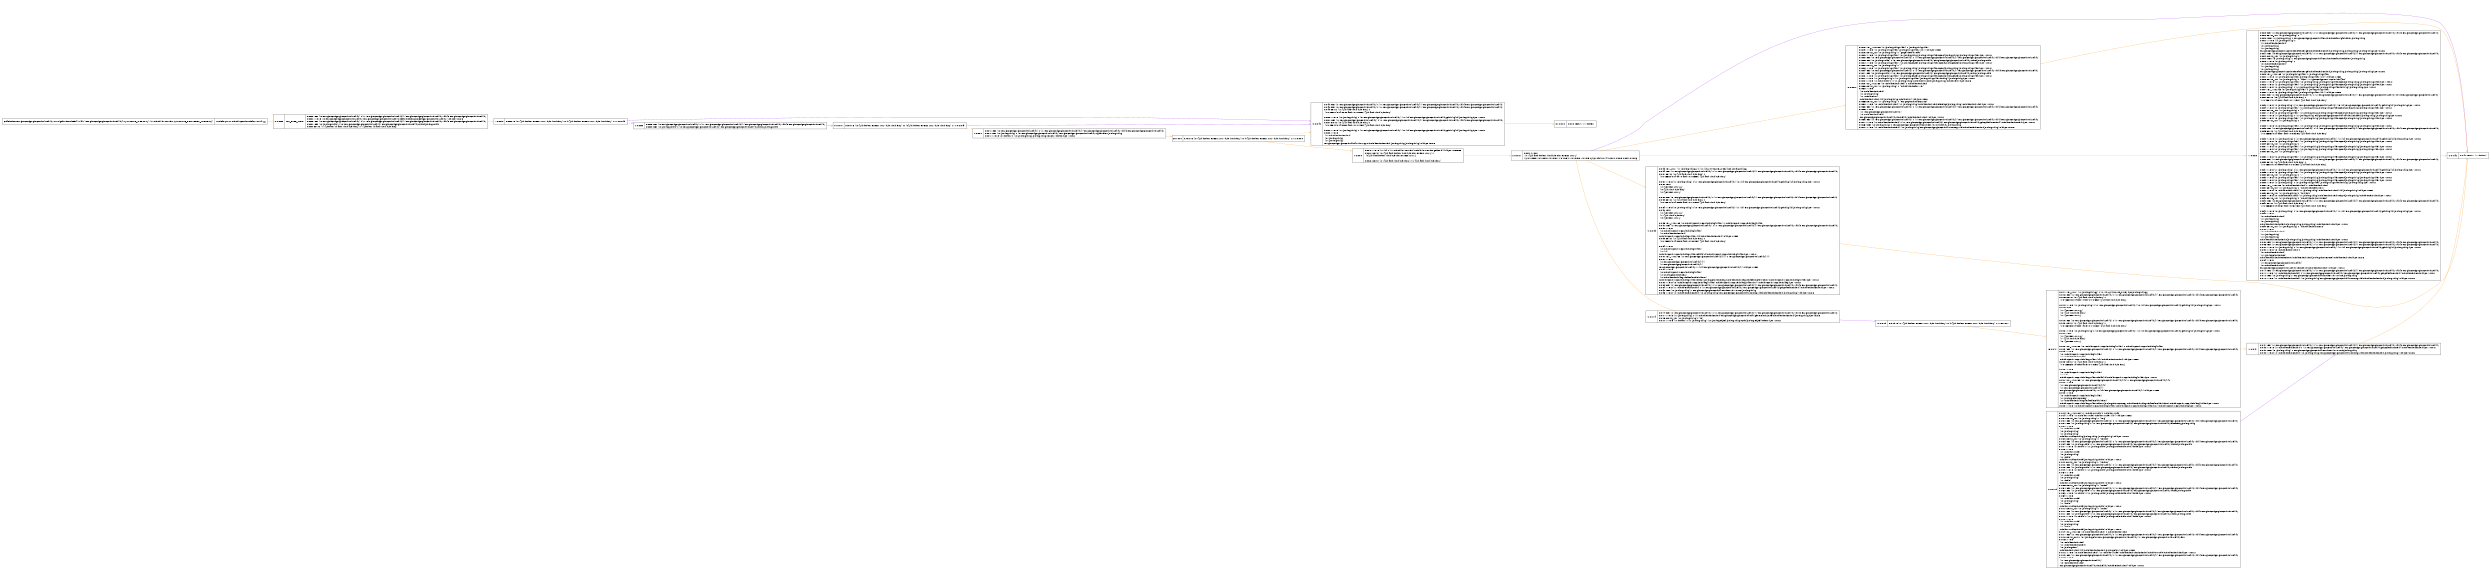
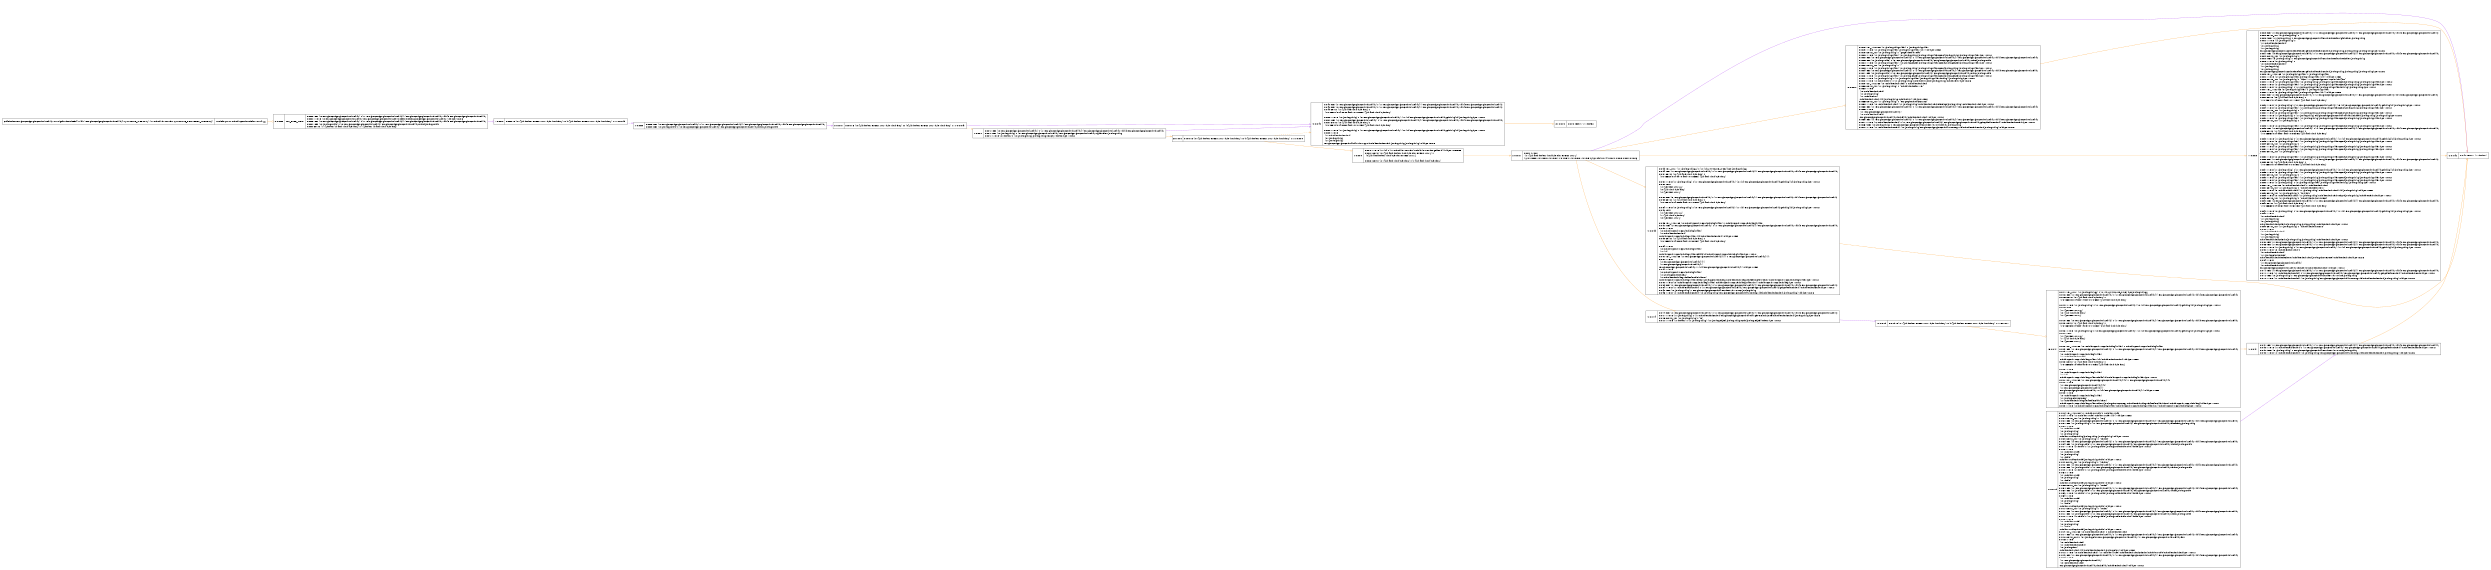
(968, 117) -> (1238, 129)
(490, 121) -> (490, 121)
